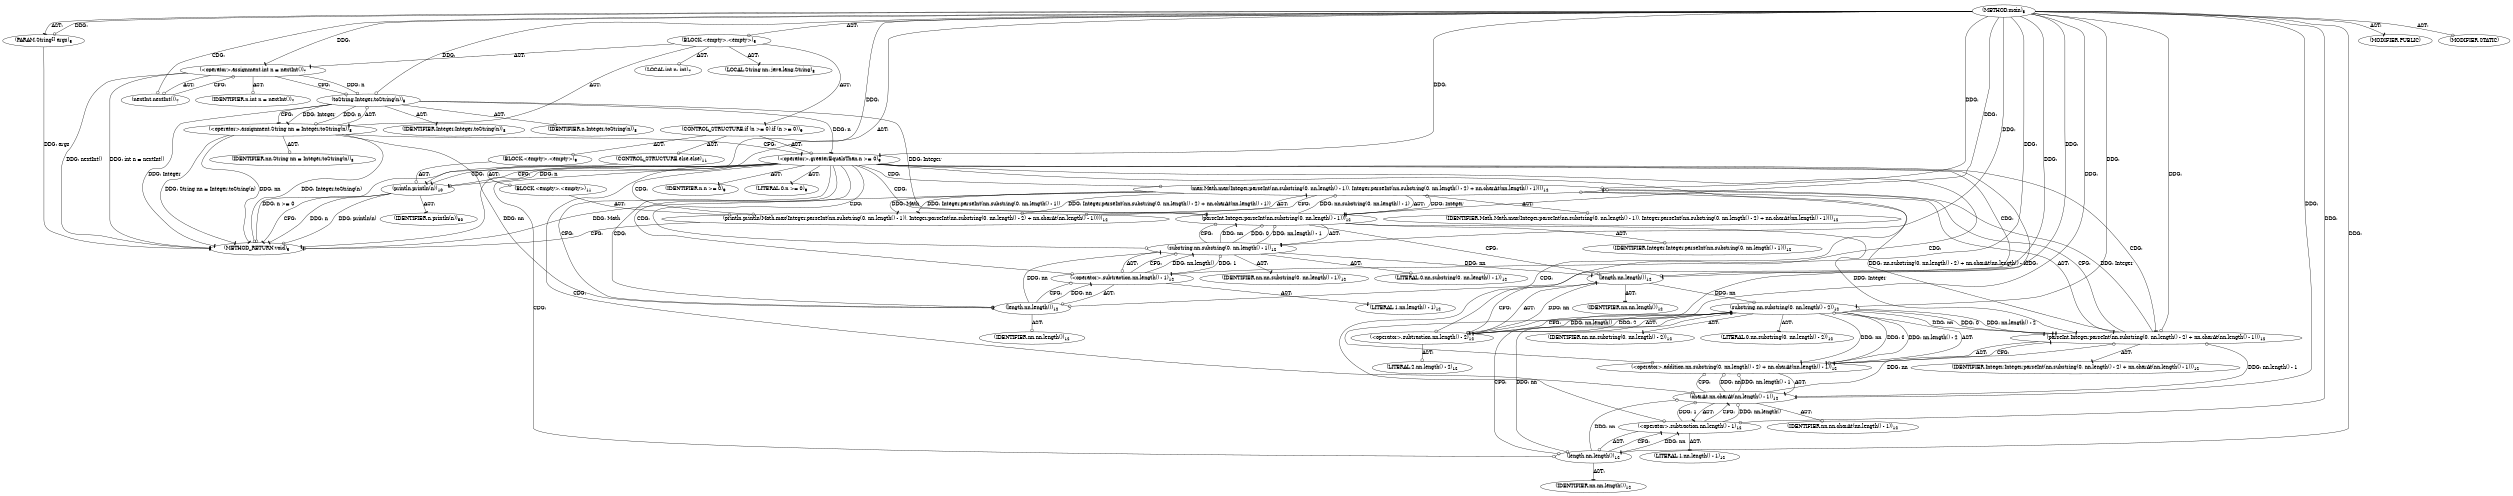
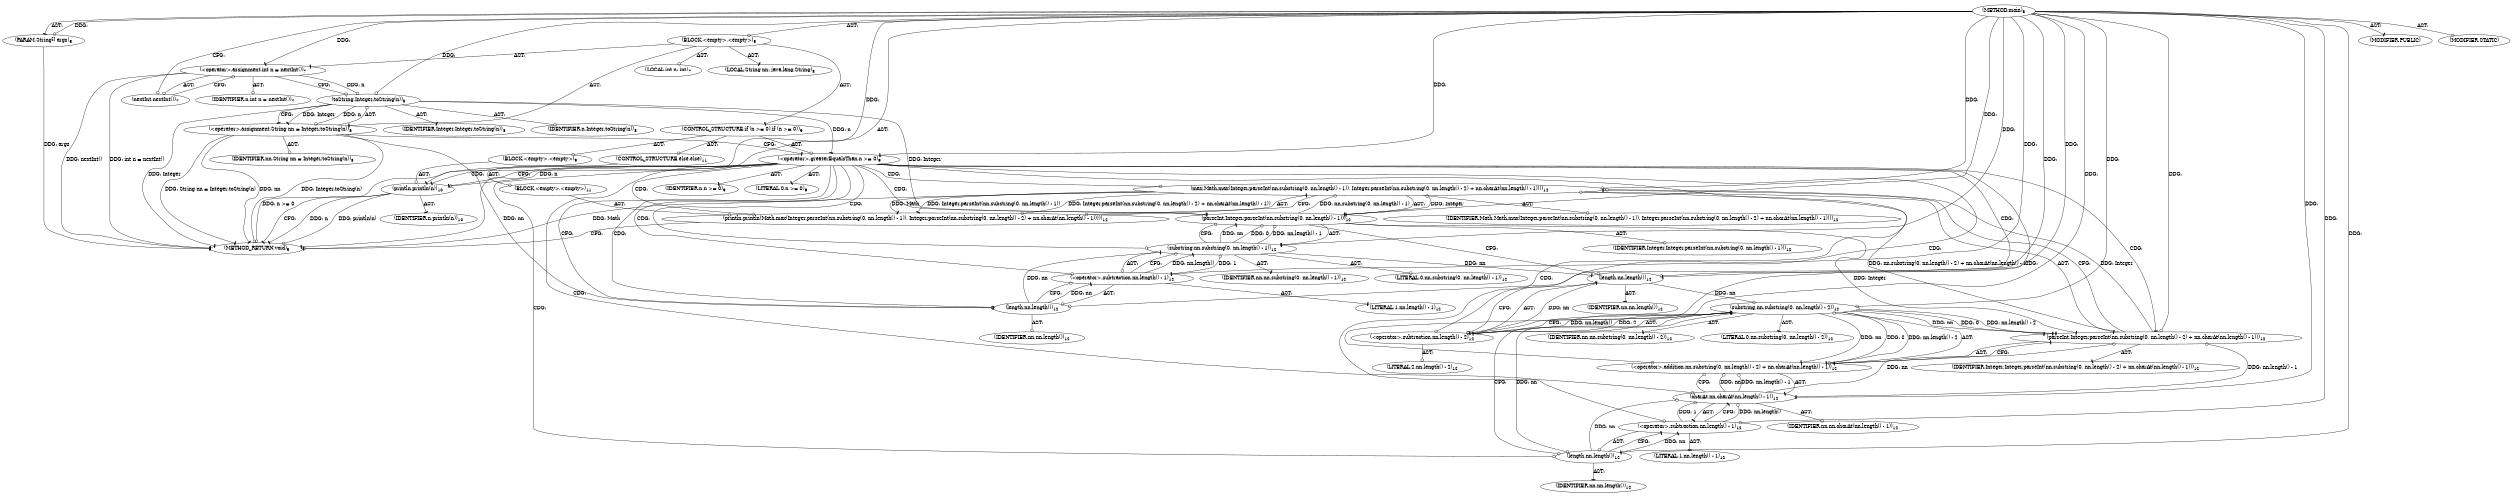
(219, 56) -> (219, 56)
(461, 219) -> (461, 219)
(2107, 237) -> (2107, 237)
